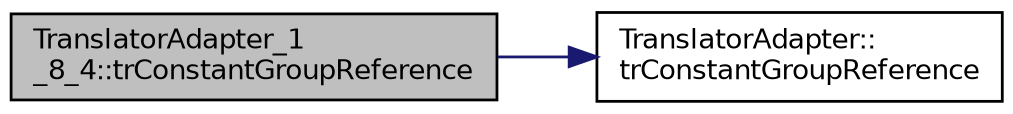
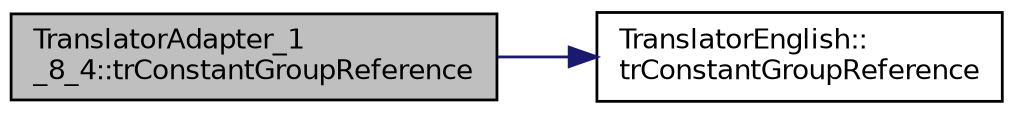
(800, 57) -> (800, 57)
